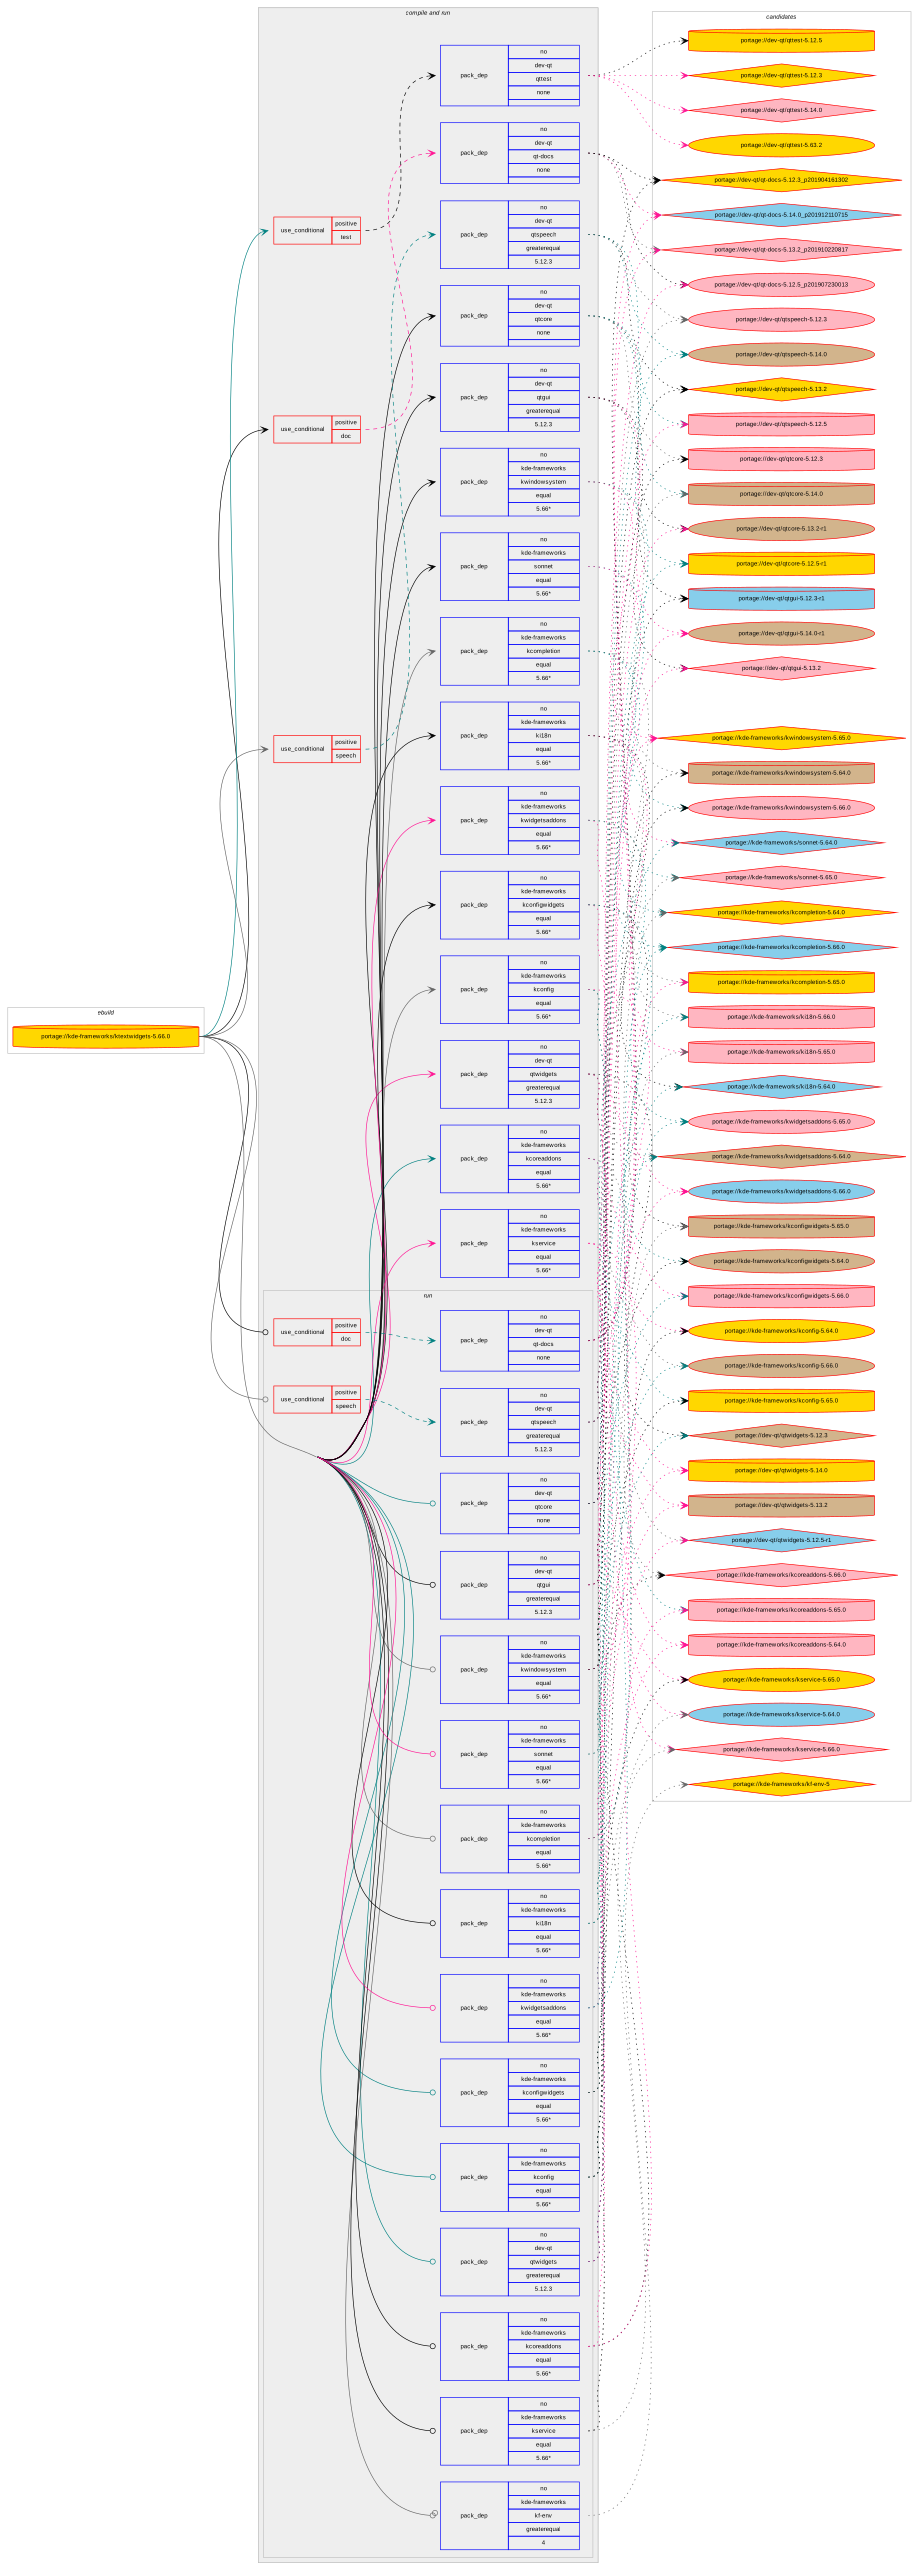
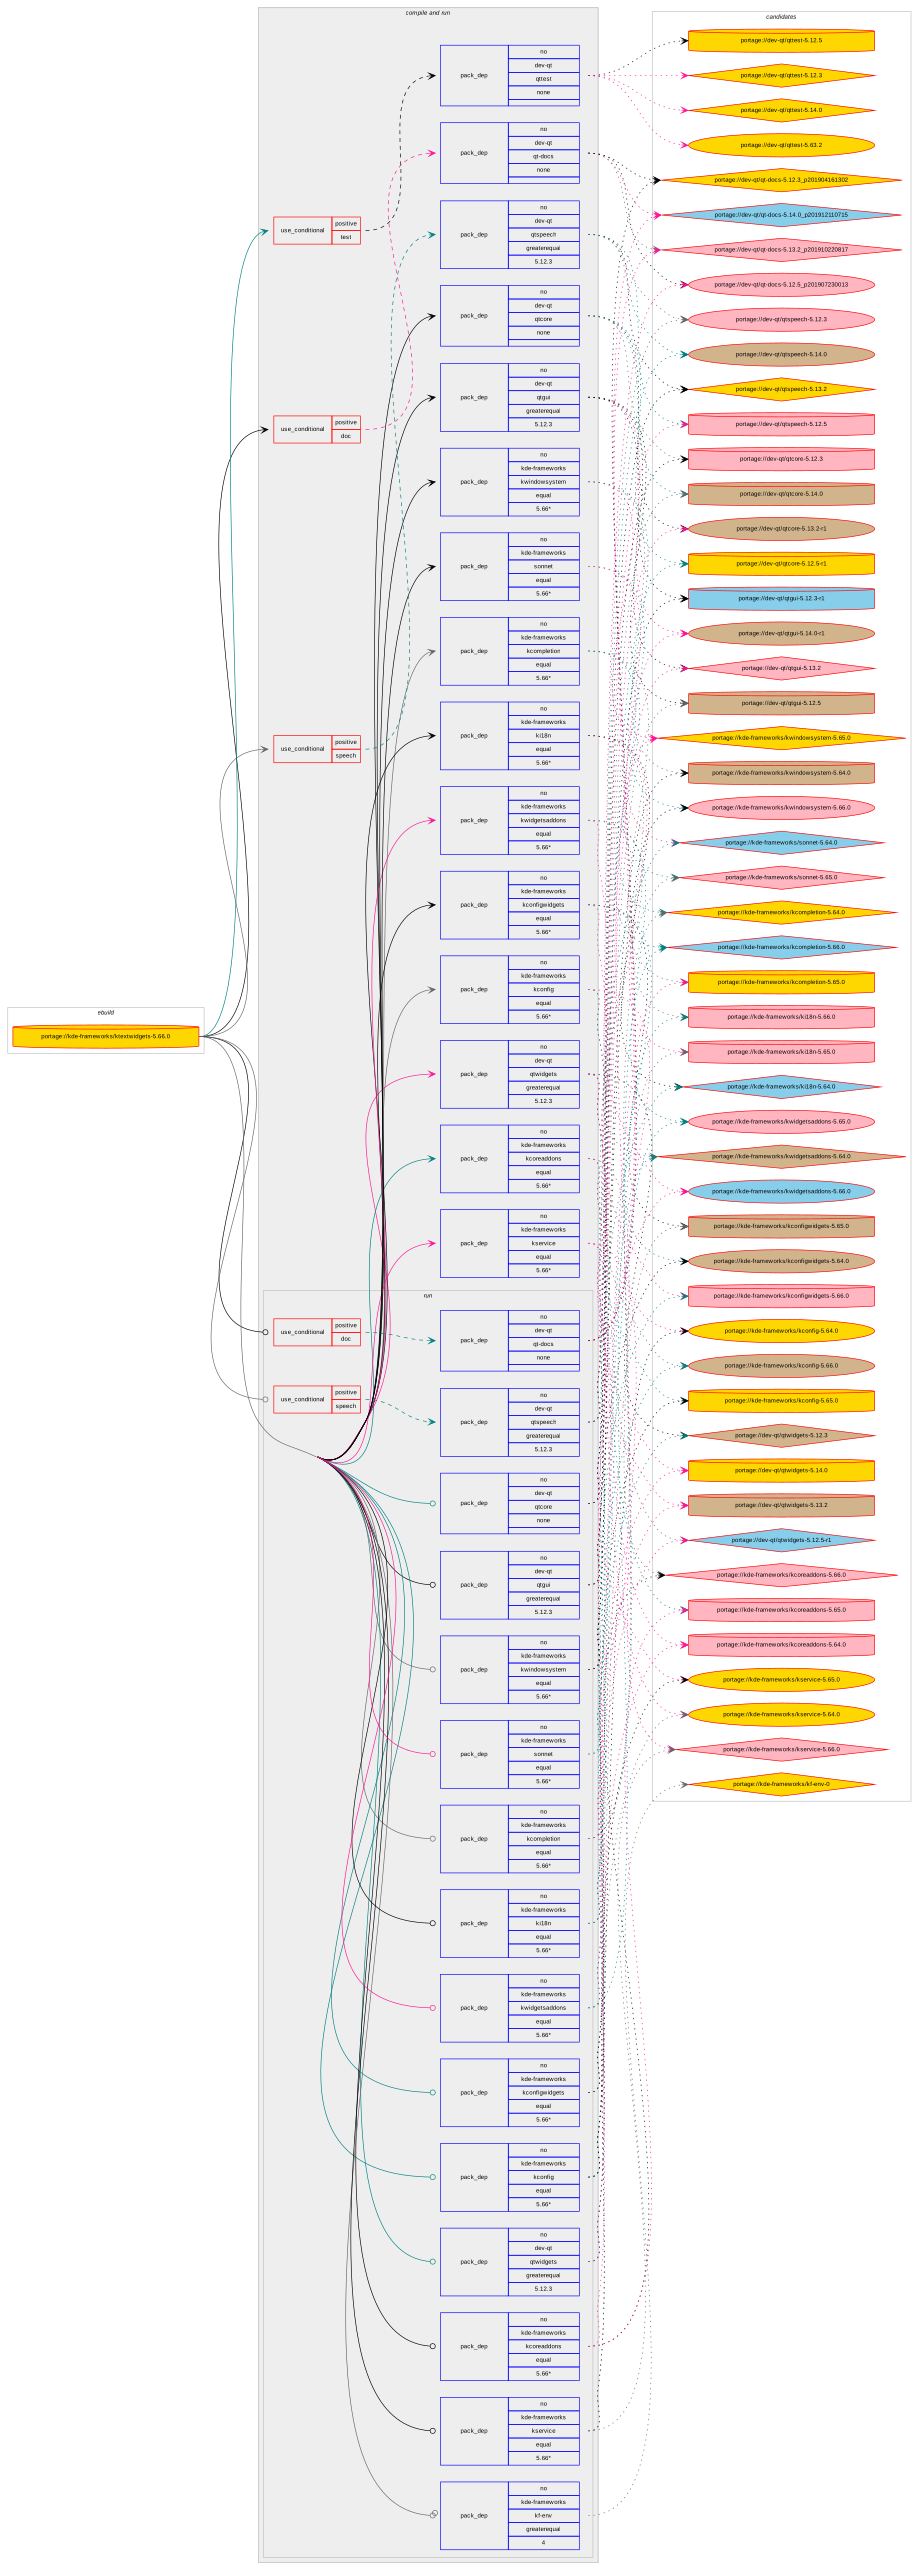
(782, 110) -> (782, 110)
none -> (782, 703)
(782, 1715) -> (782, 1715)
(782, 1784) -> (782, 1784)
